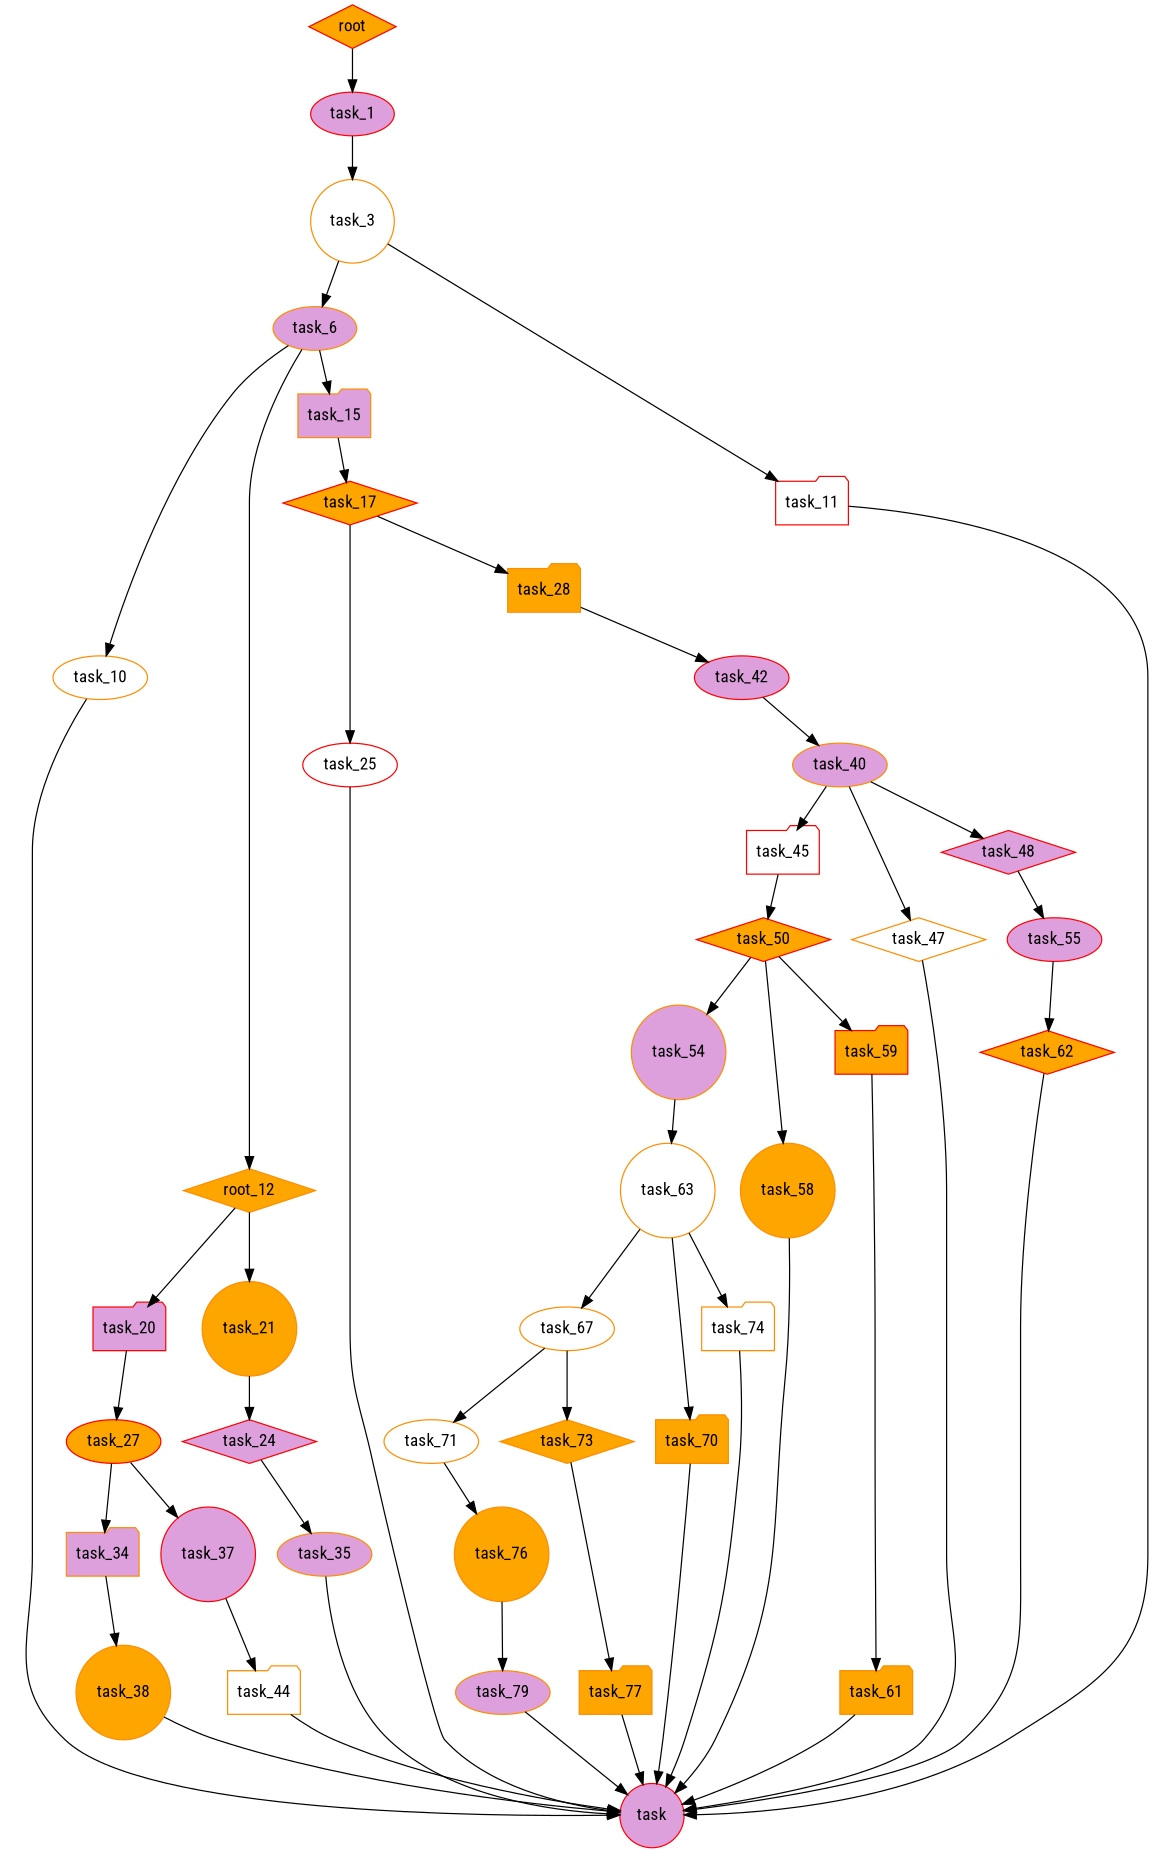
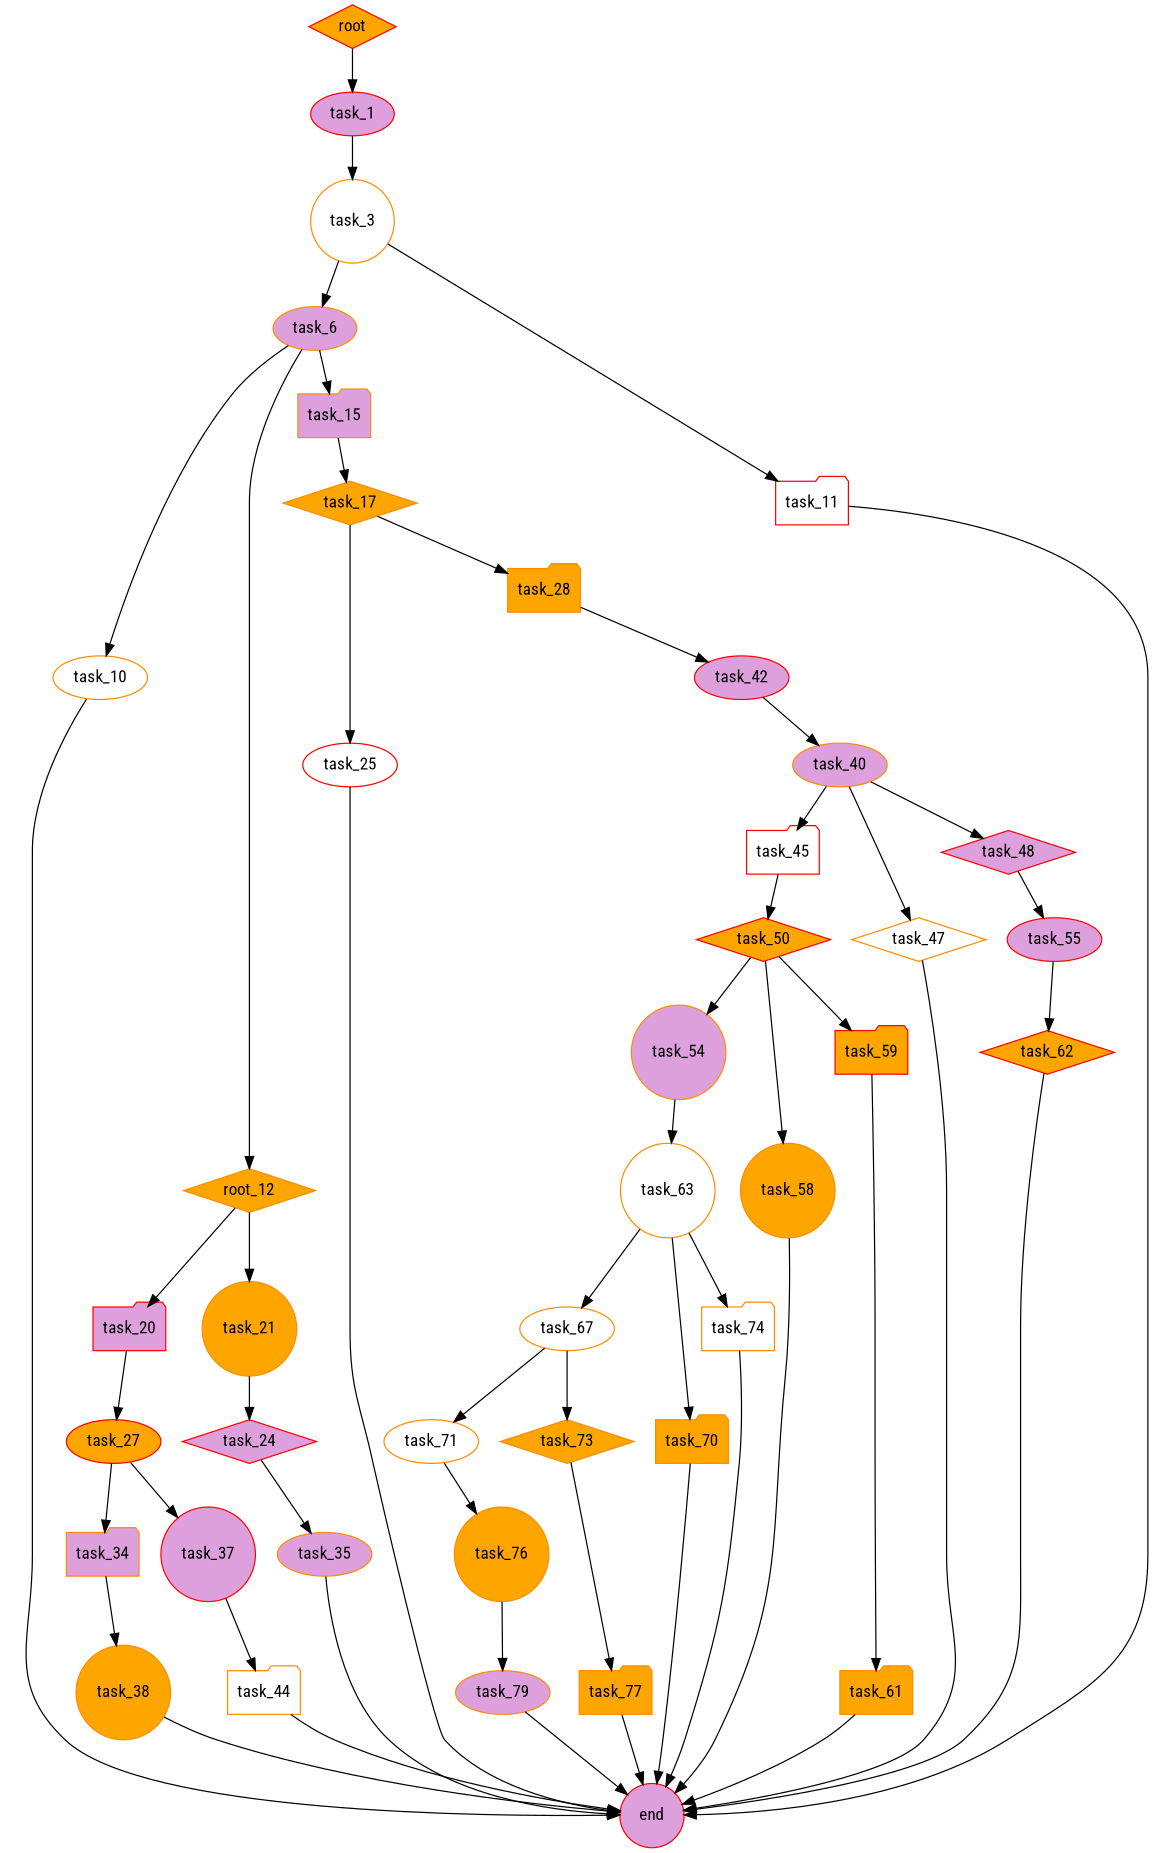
(350, 503) -> (350, 503)
(652, 1816) -> (652, 1816)
